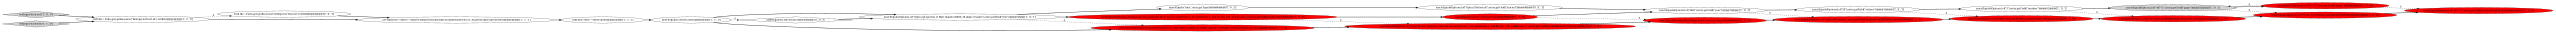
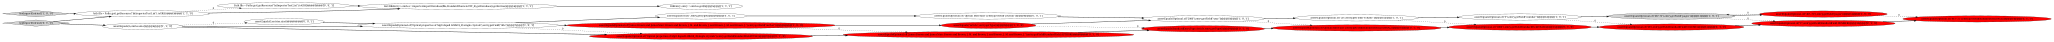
(647, 20) -> (82, 25)
(796, 20) -> (284, 22)
